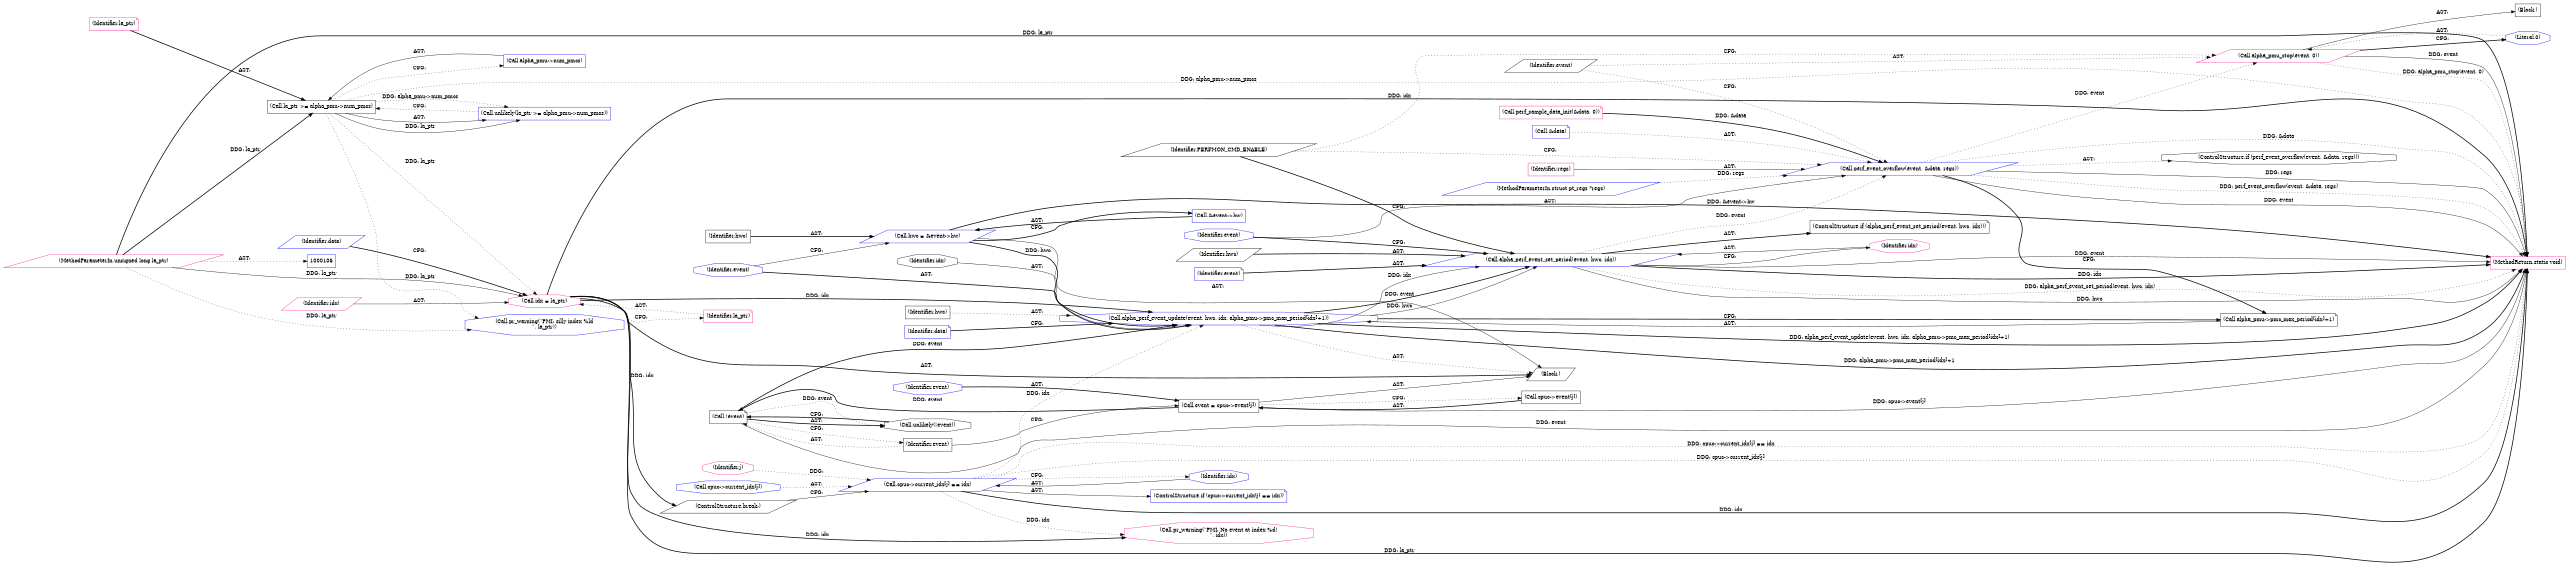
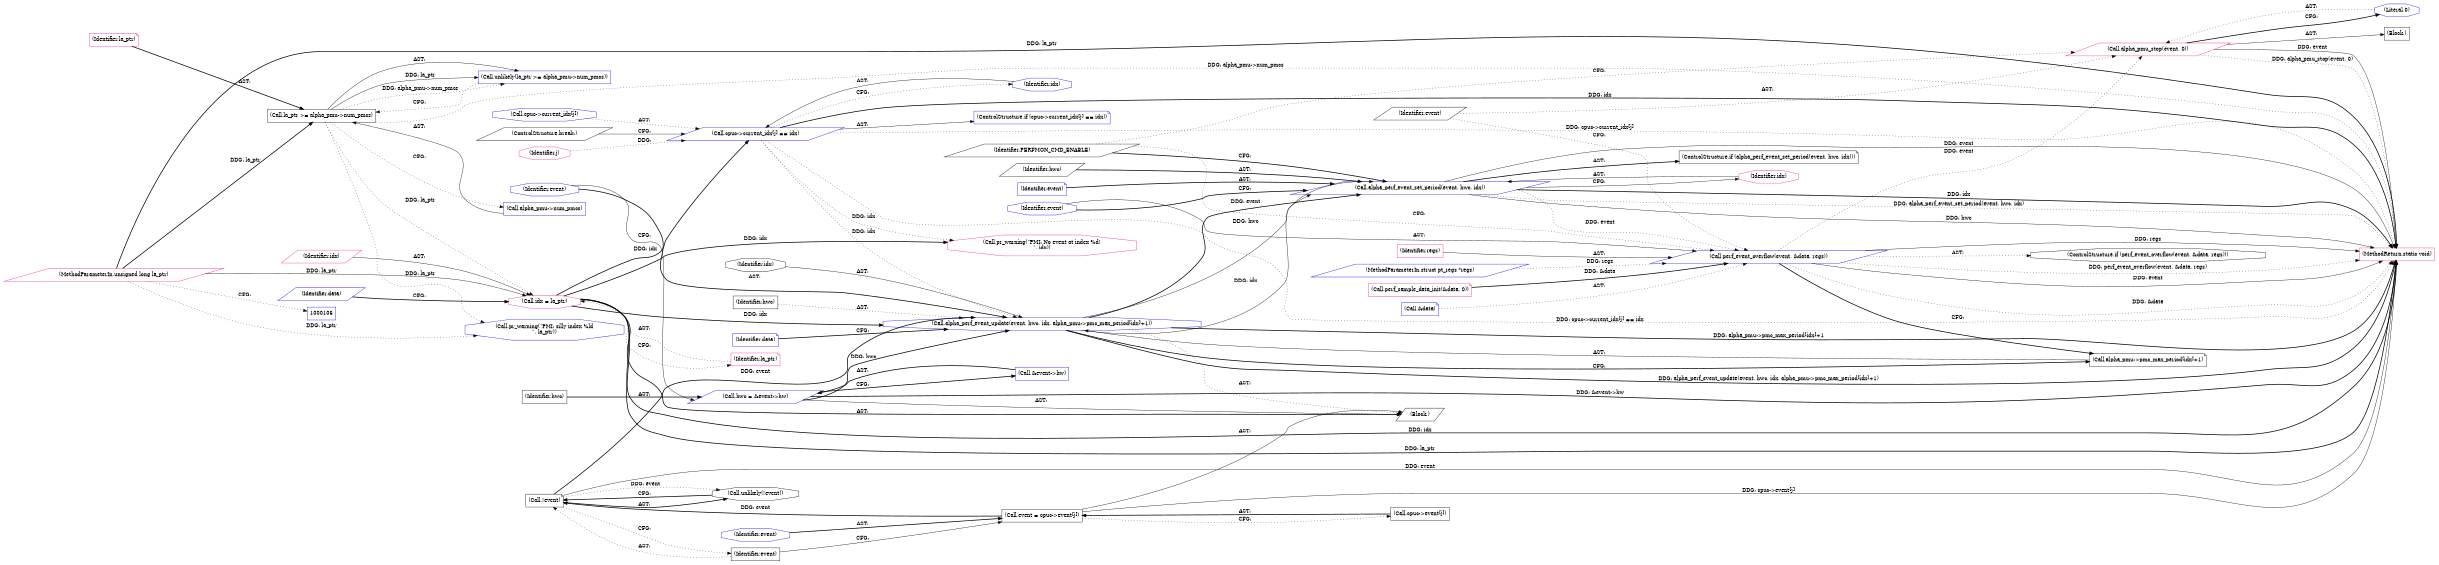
(246, 259) -> (246, 295)
(632, 393) -> (666, 240)
